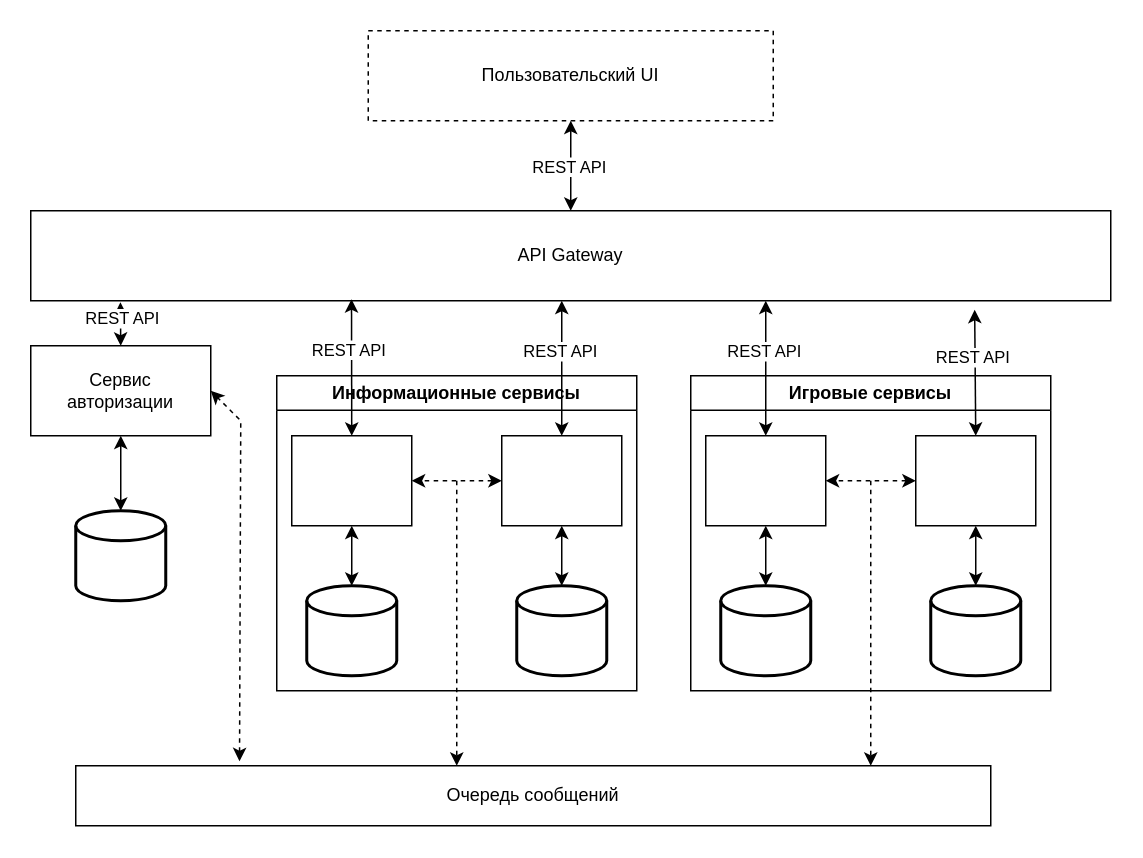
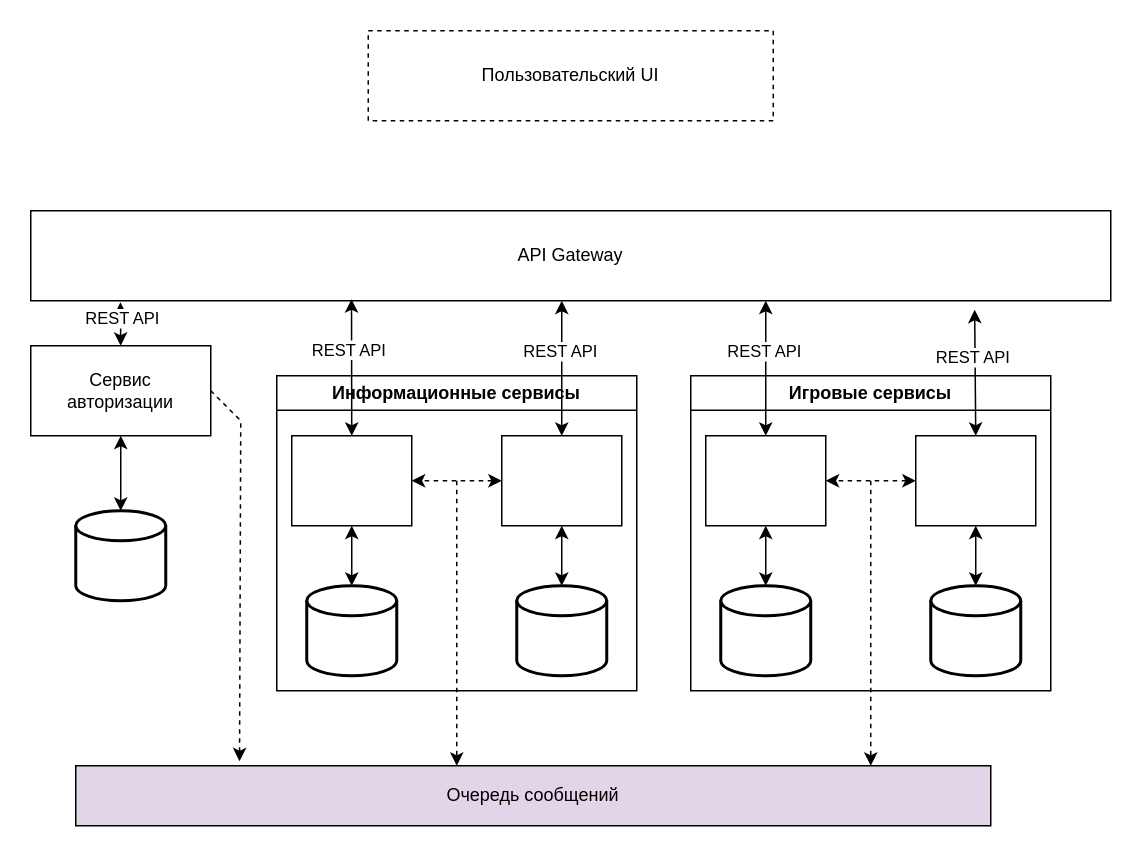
(571, 166) -> none
(218, 398) -> (215, 395)
(533, 796) -> (533, 796)
